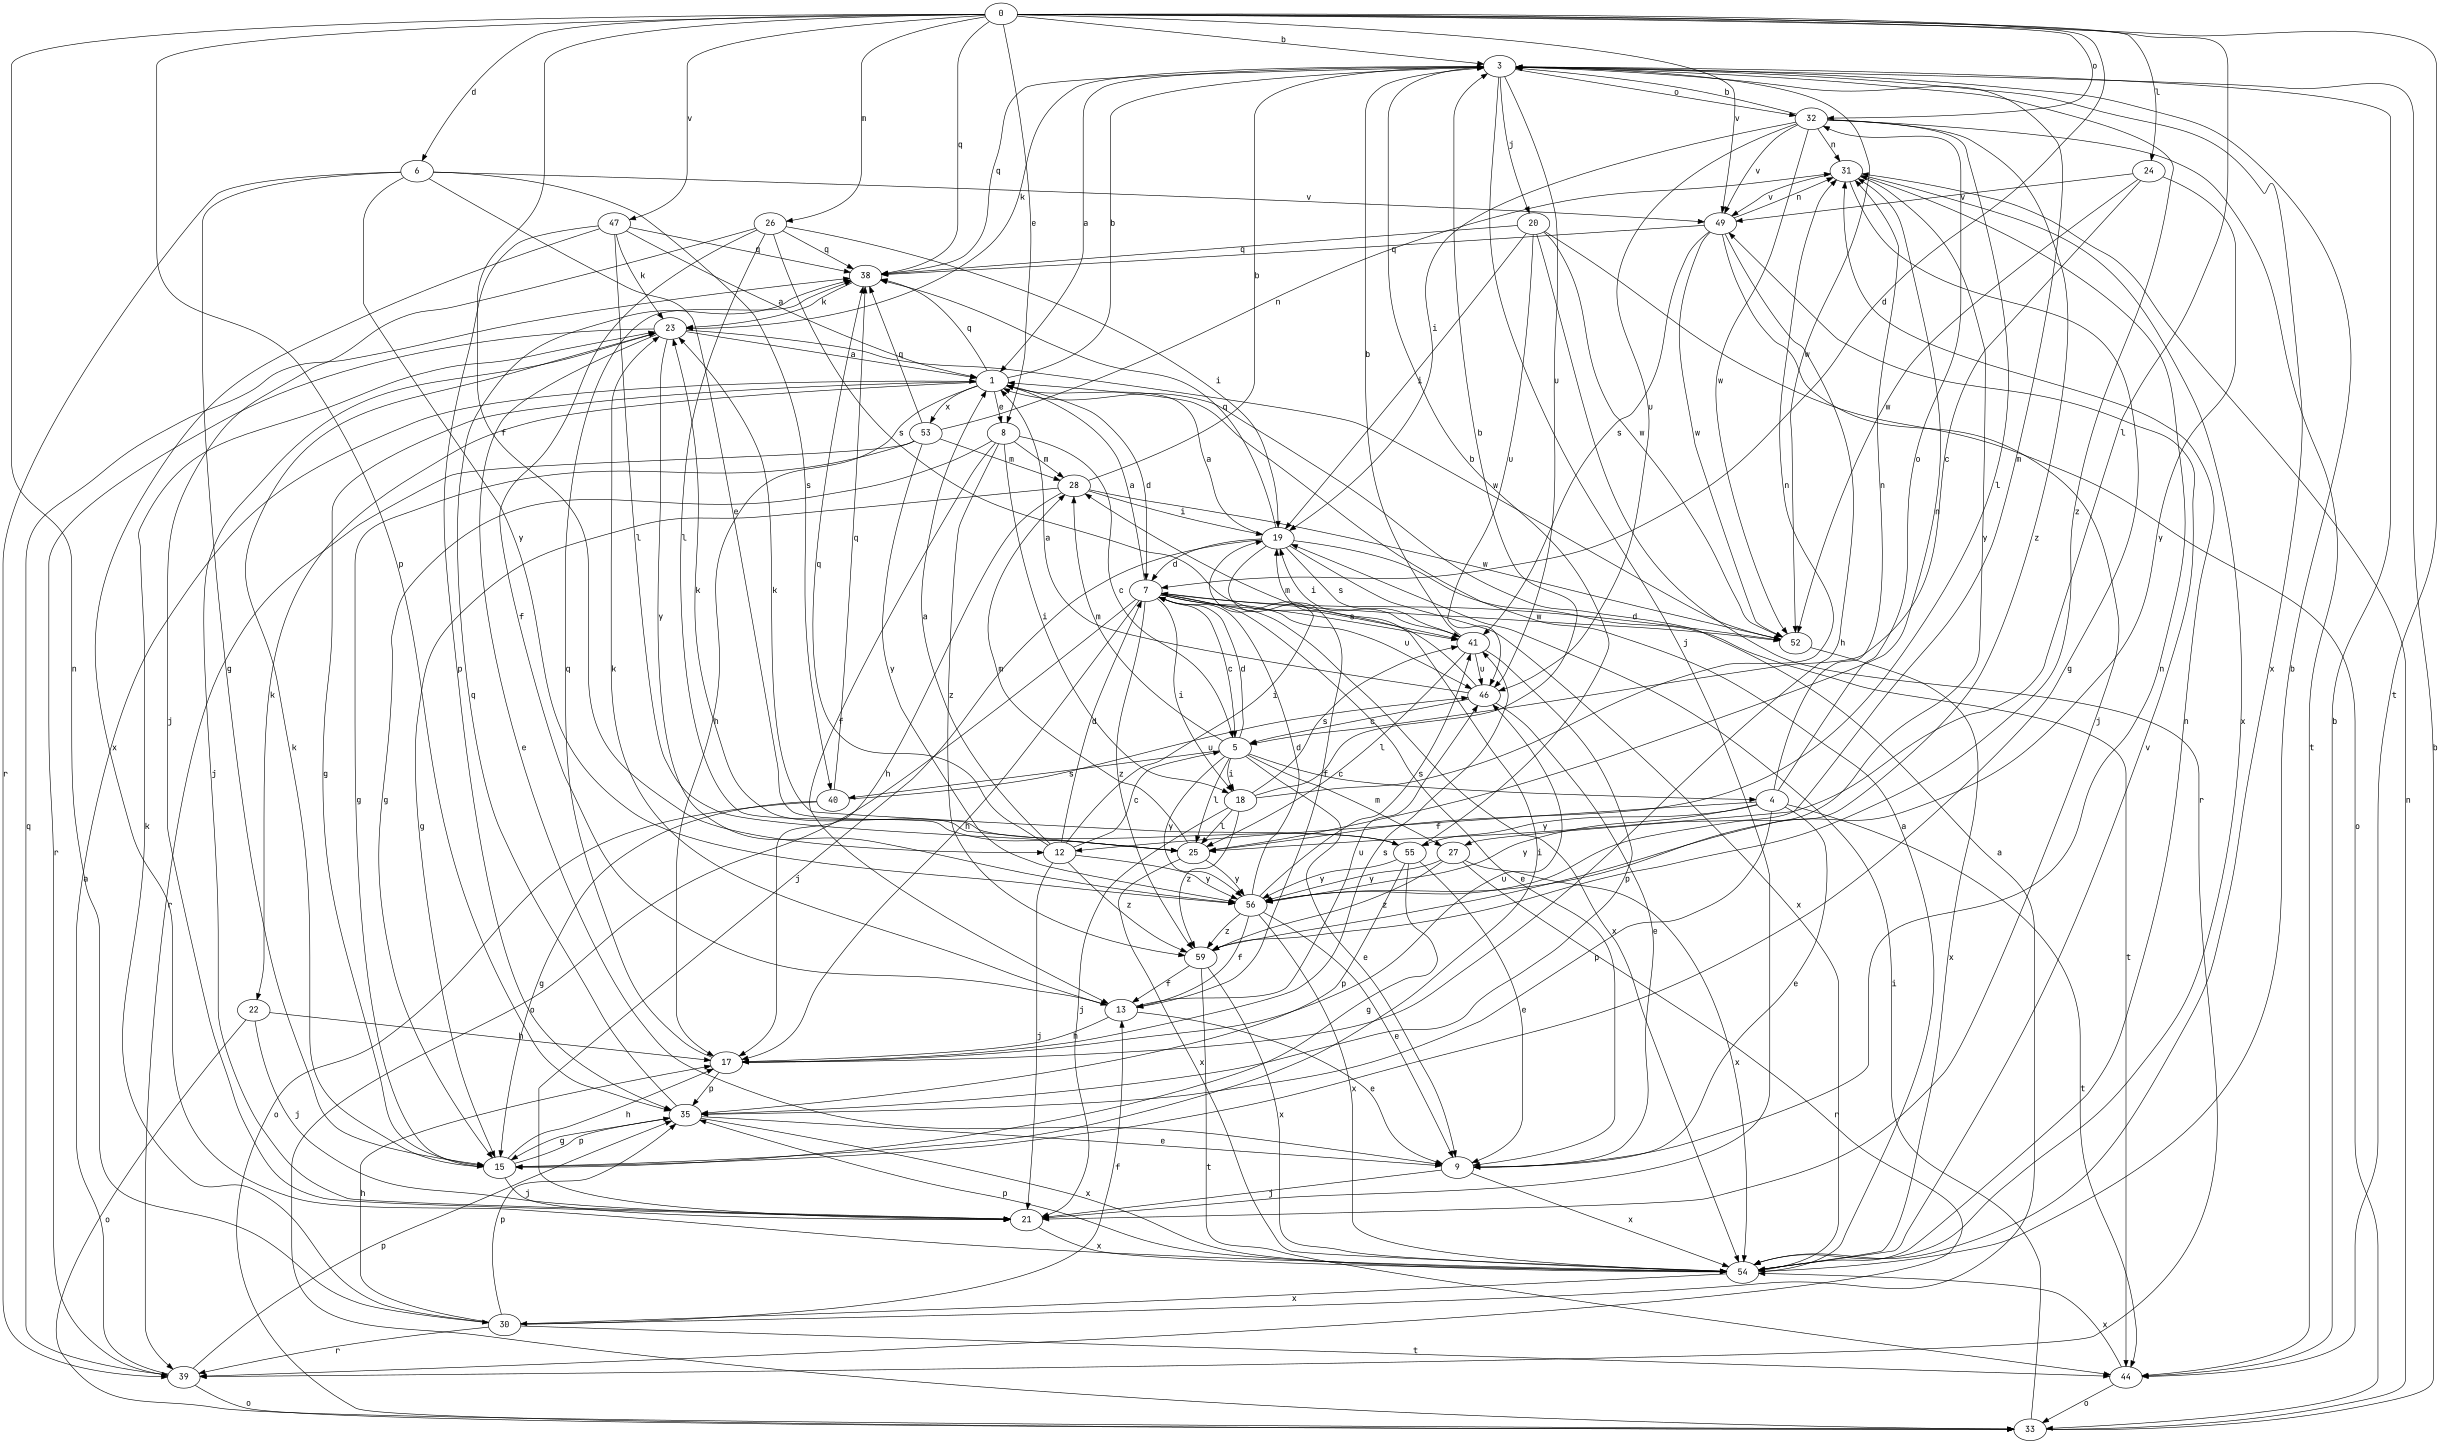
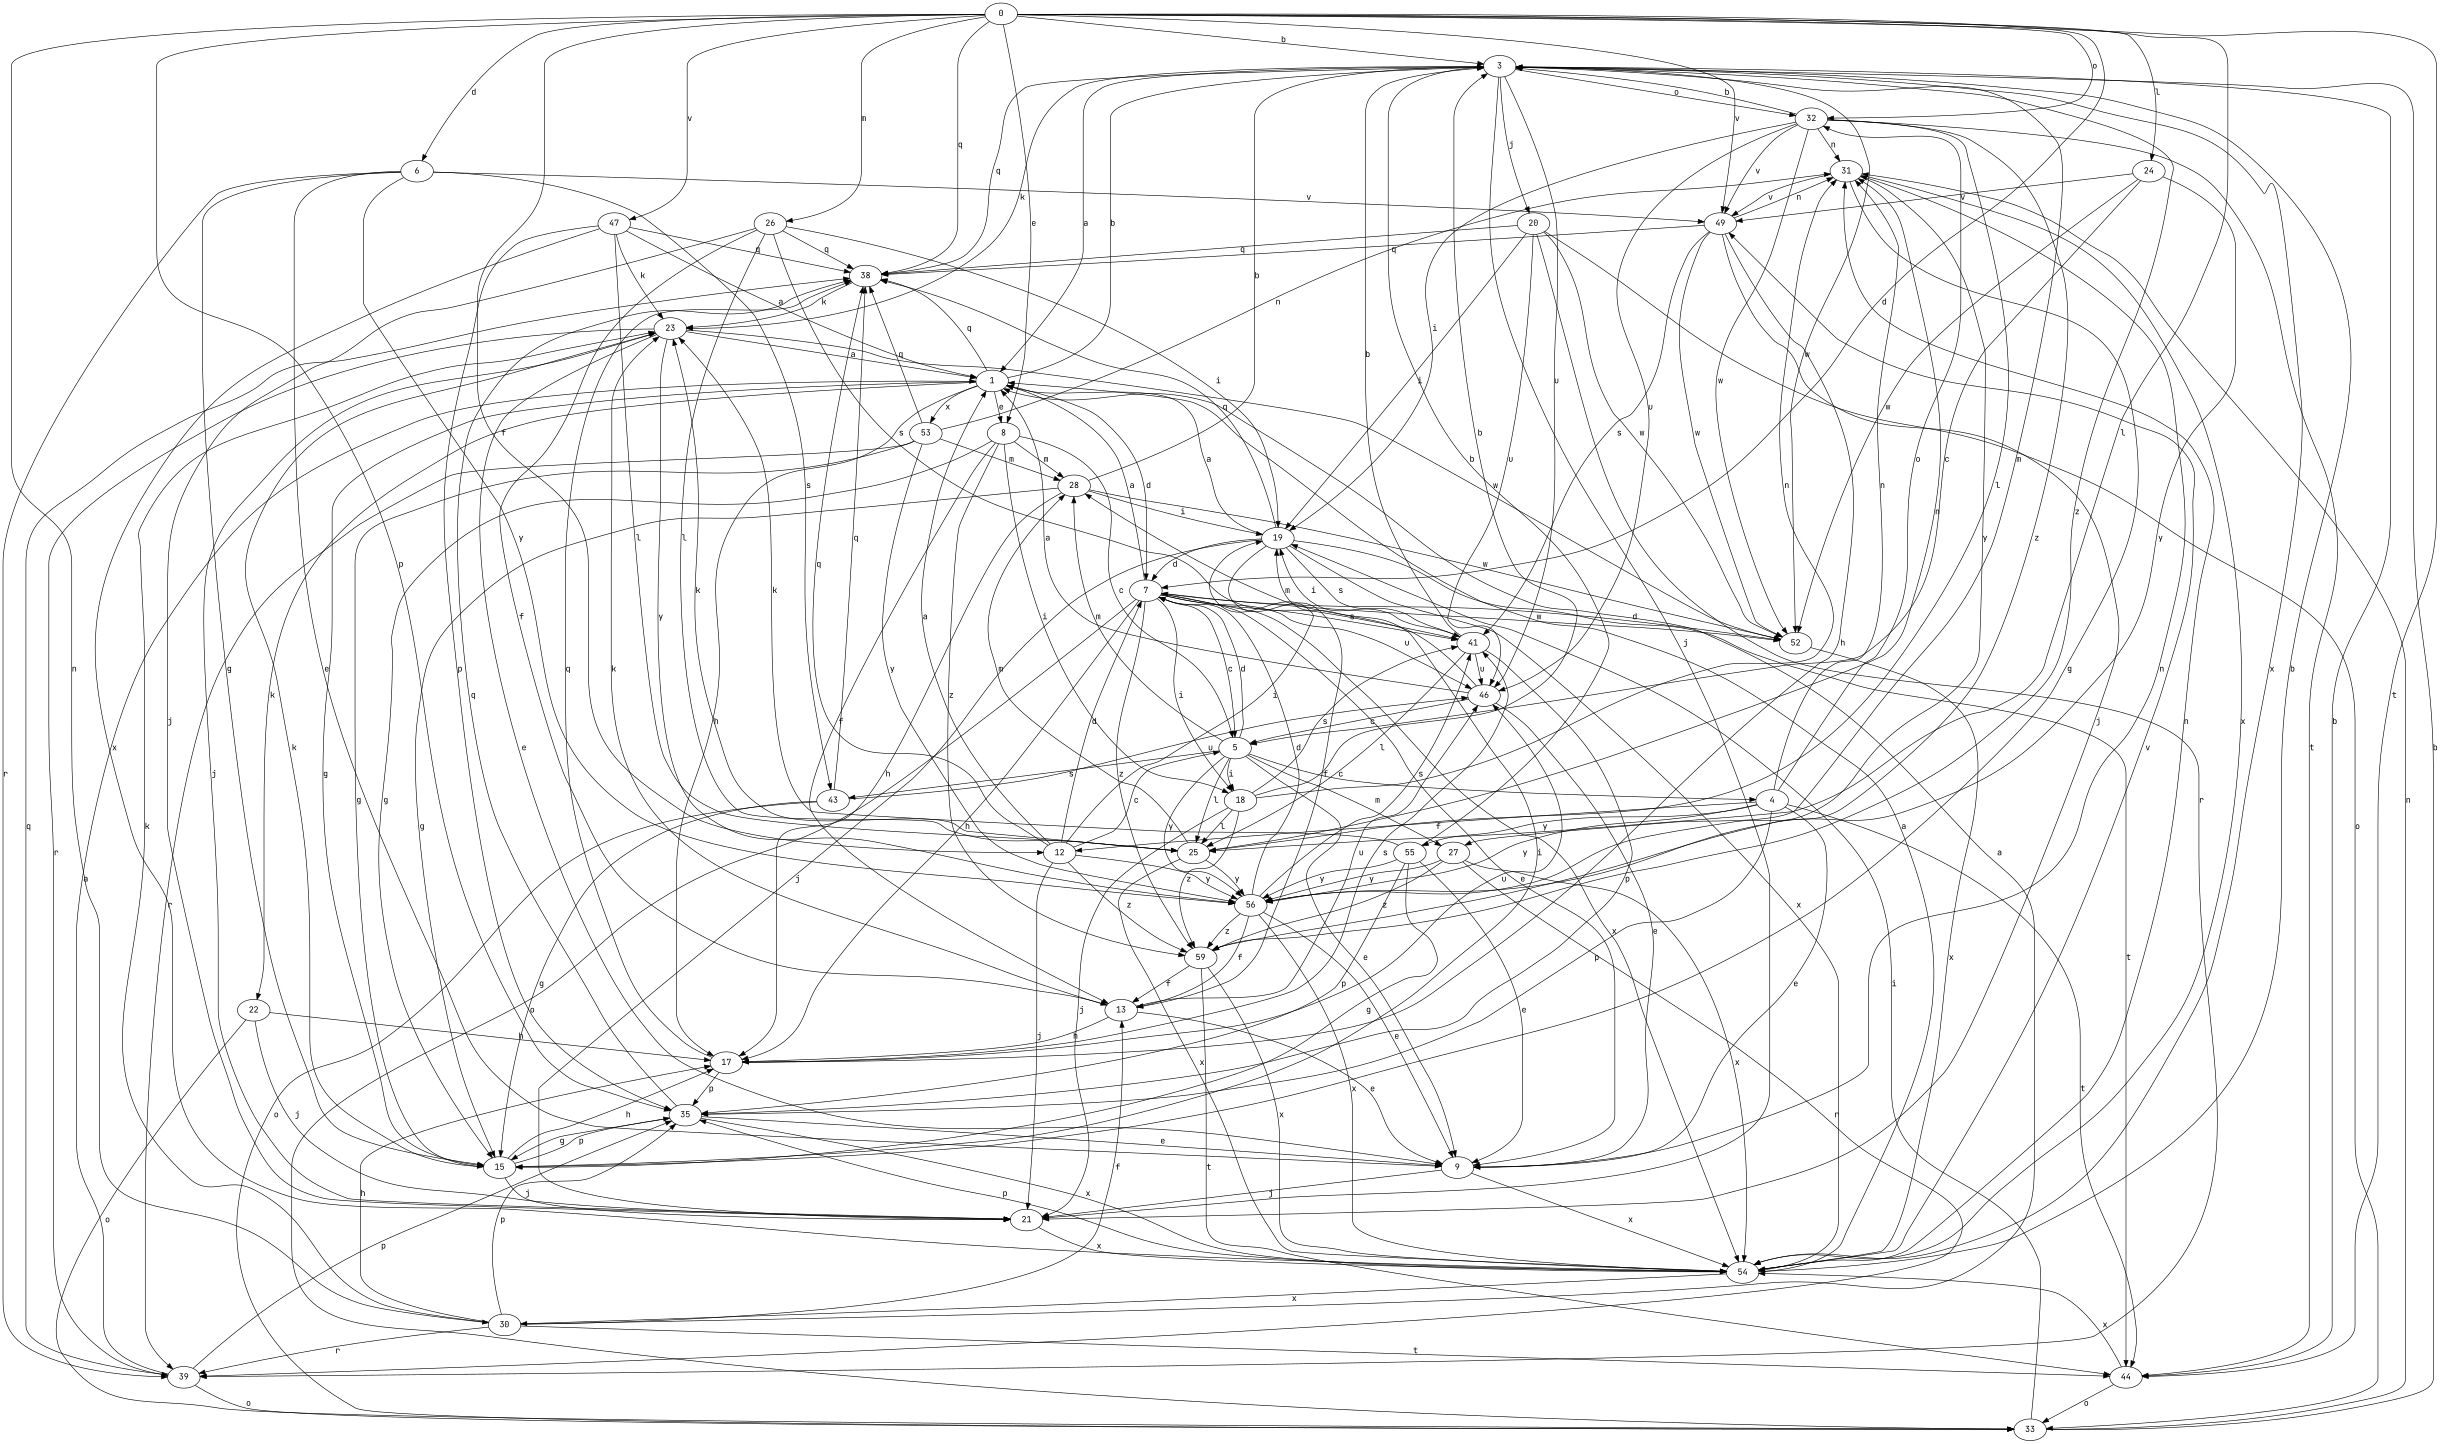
(769, 716) -> (475, 1049)
(833, 800) -> (833, 800)
